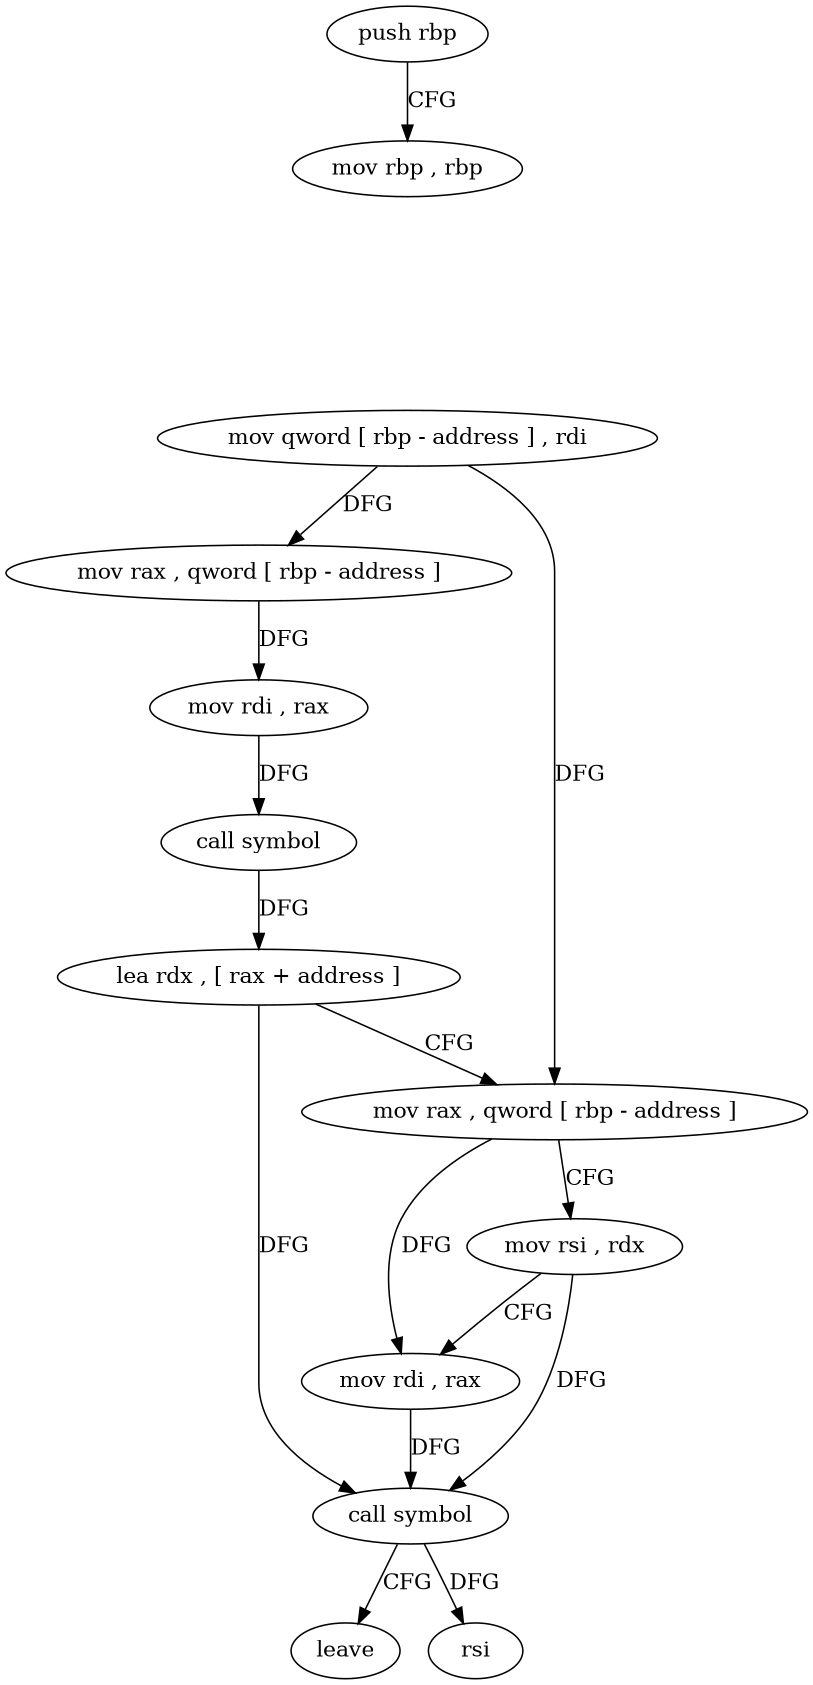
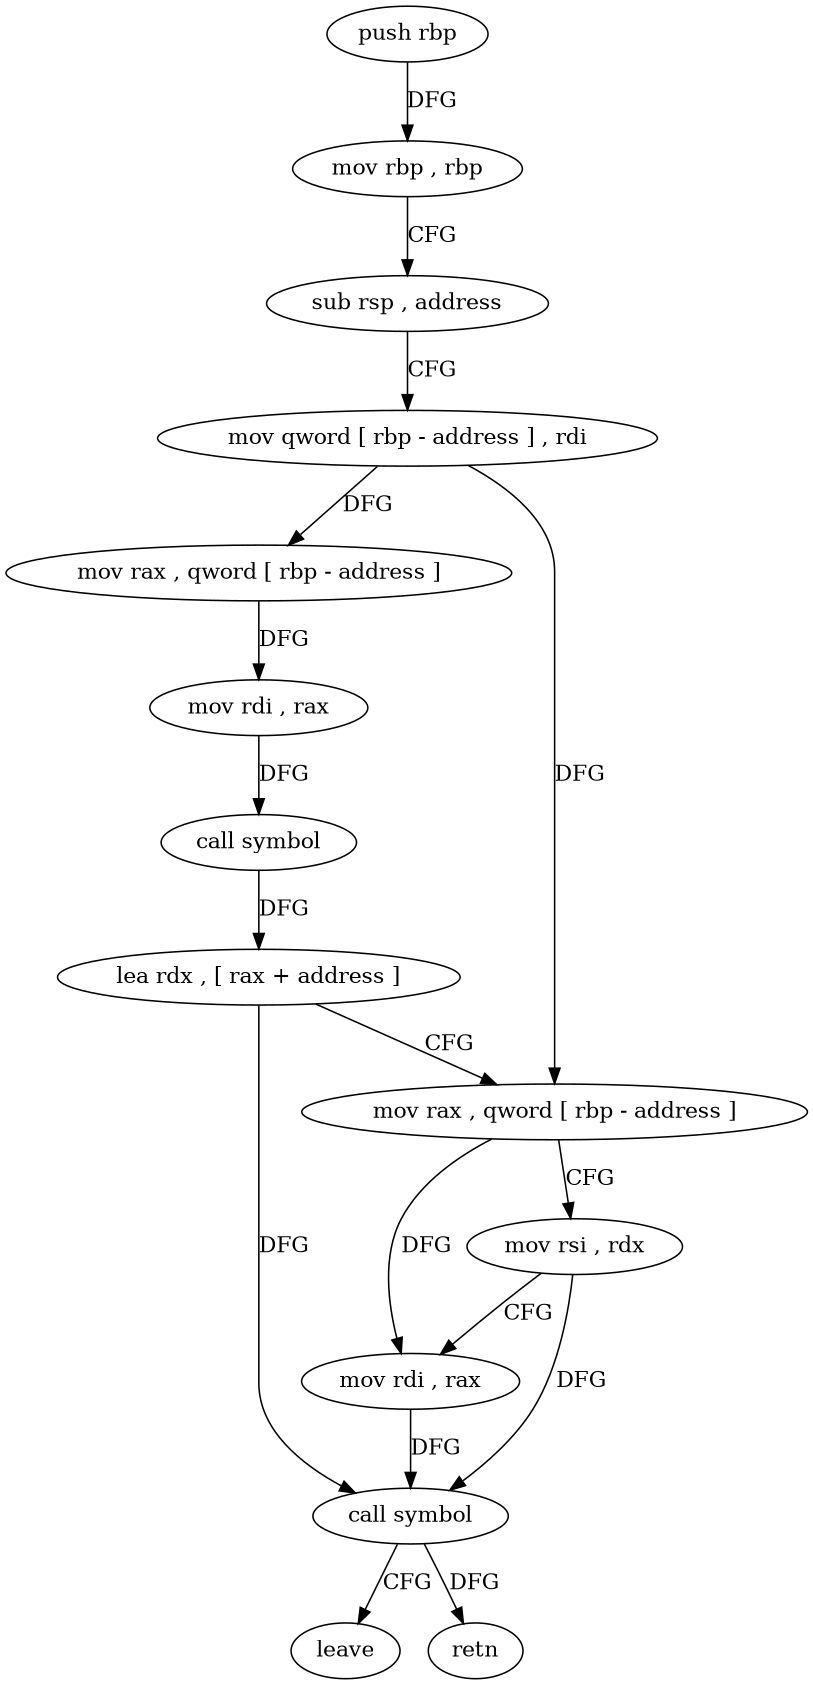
(432, 101) -> (432, 101)
none -> (408, 304)
(476, 1651) -> (476, 1651)
